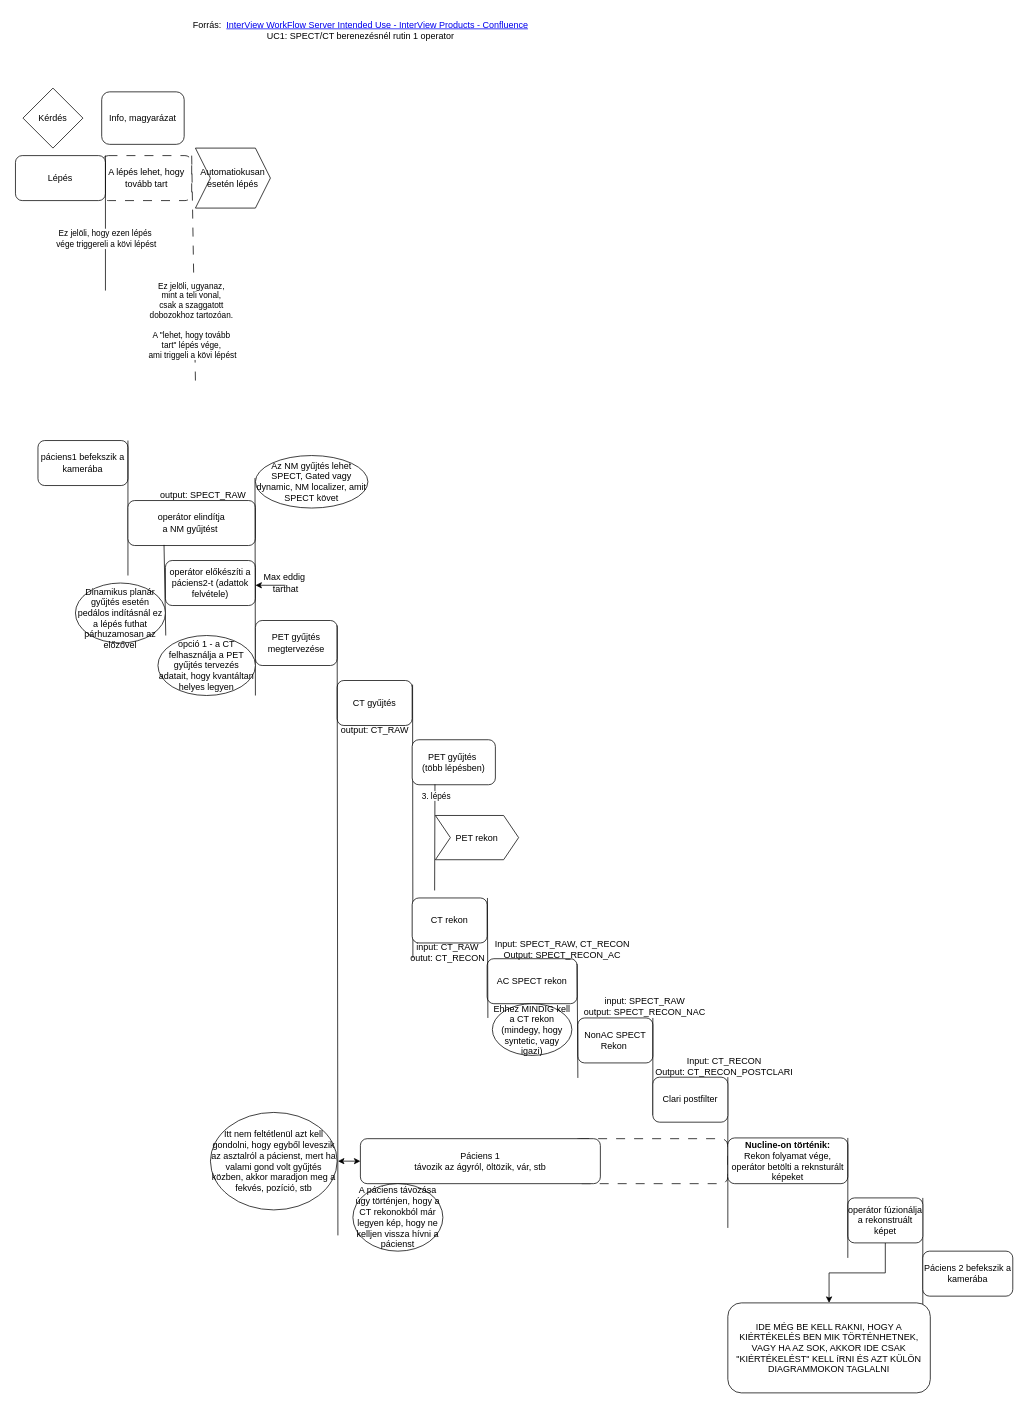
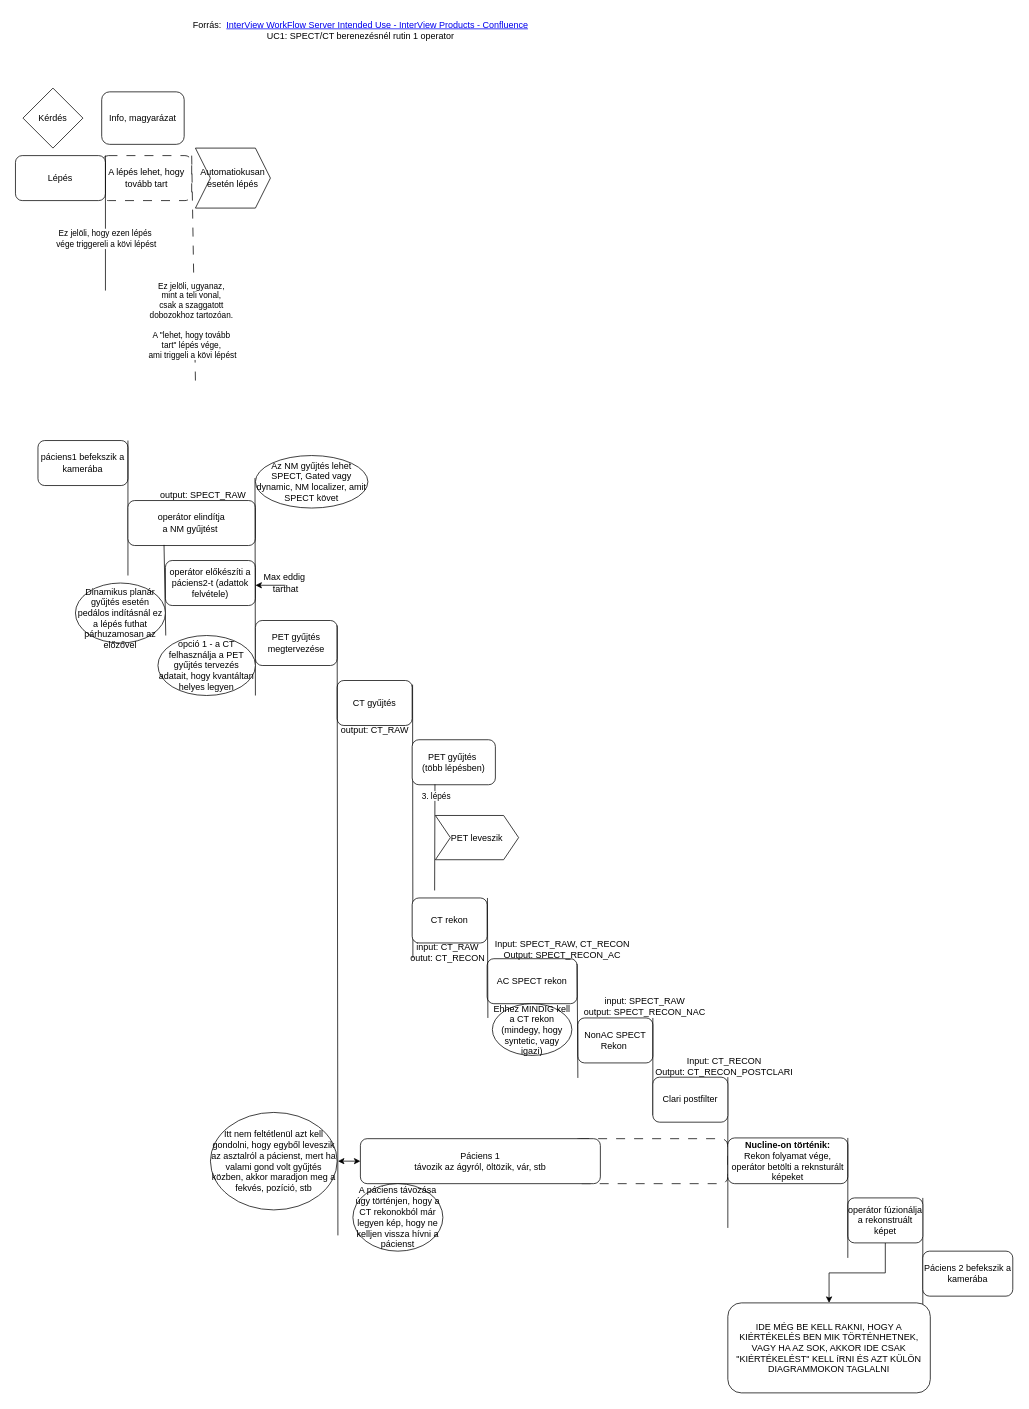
(477, 838) -> (477, 838)
